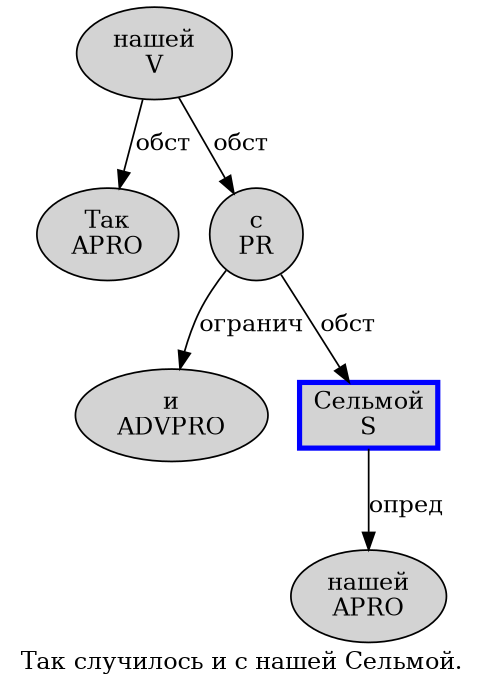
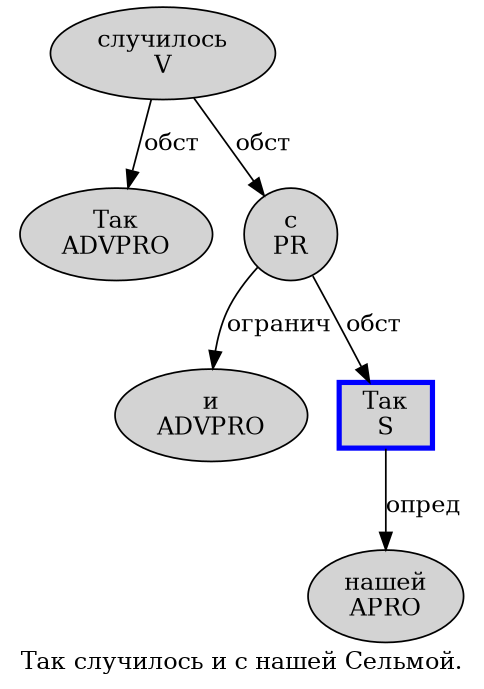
(154, 53) -> (163, 53)
(108, 234) -> (116, 234)
(369, 415) -> (386, 415)
